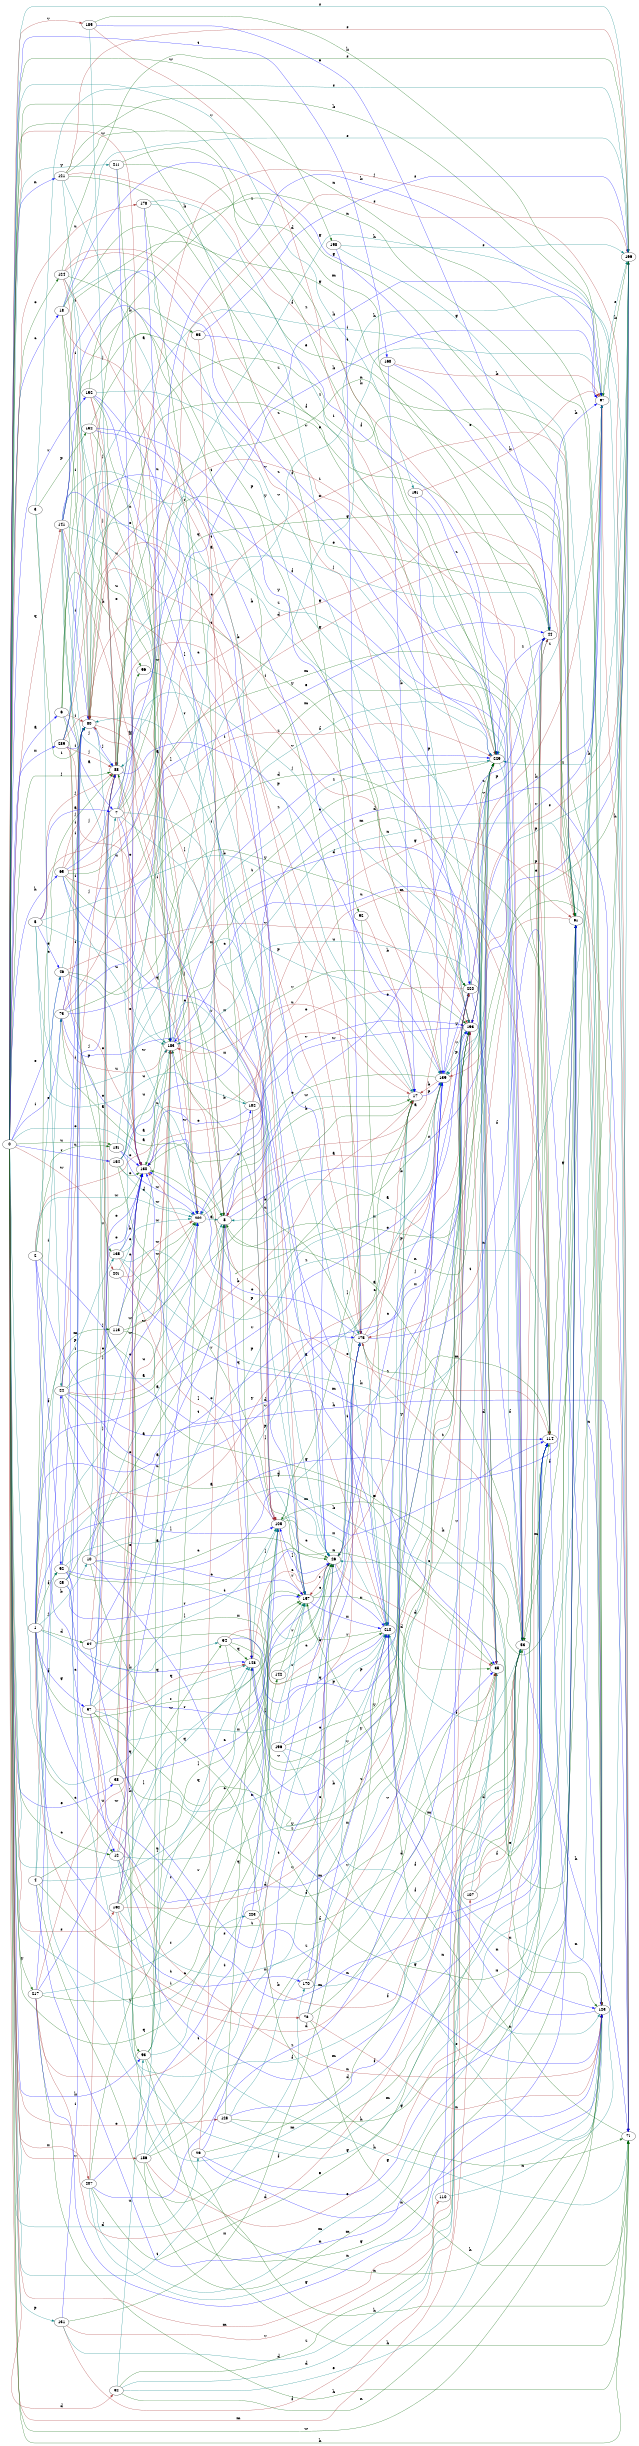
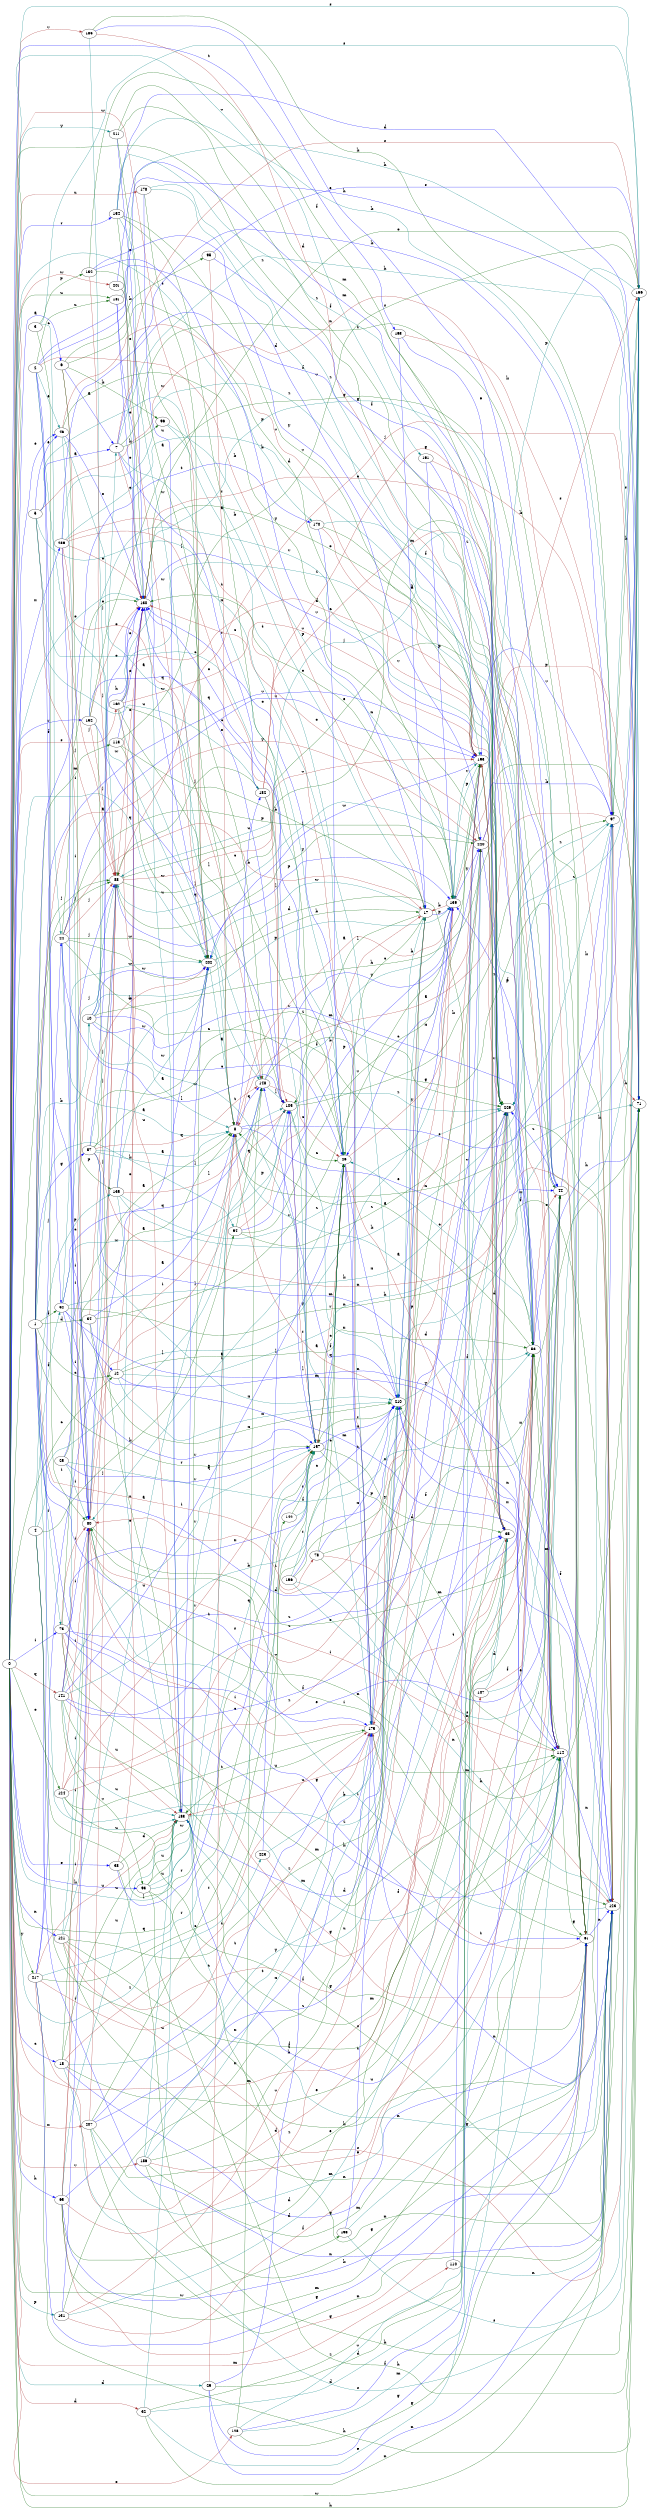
(347, 516) -> (358, 327)
(361, 916) -> none
(279, 955) -> (316, 658)
(116, 1238) -> (116, 689)
(415, 1271) -> (426, 1383)
(130, 2224) -> (166, 2100)
(380, 2245) -> (445, 2258)
